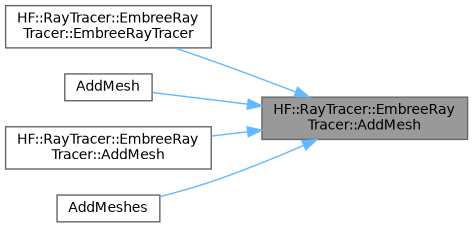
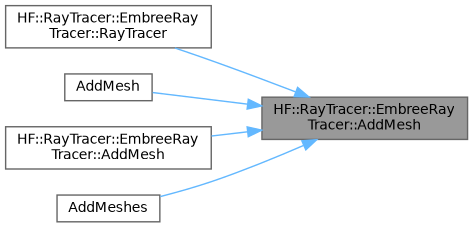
(108, 27) -> (108, 27)
